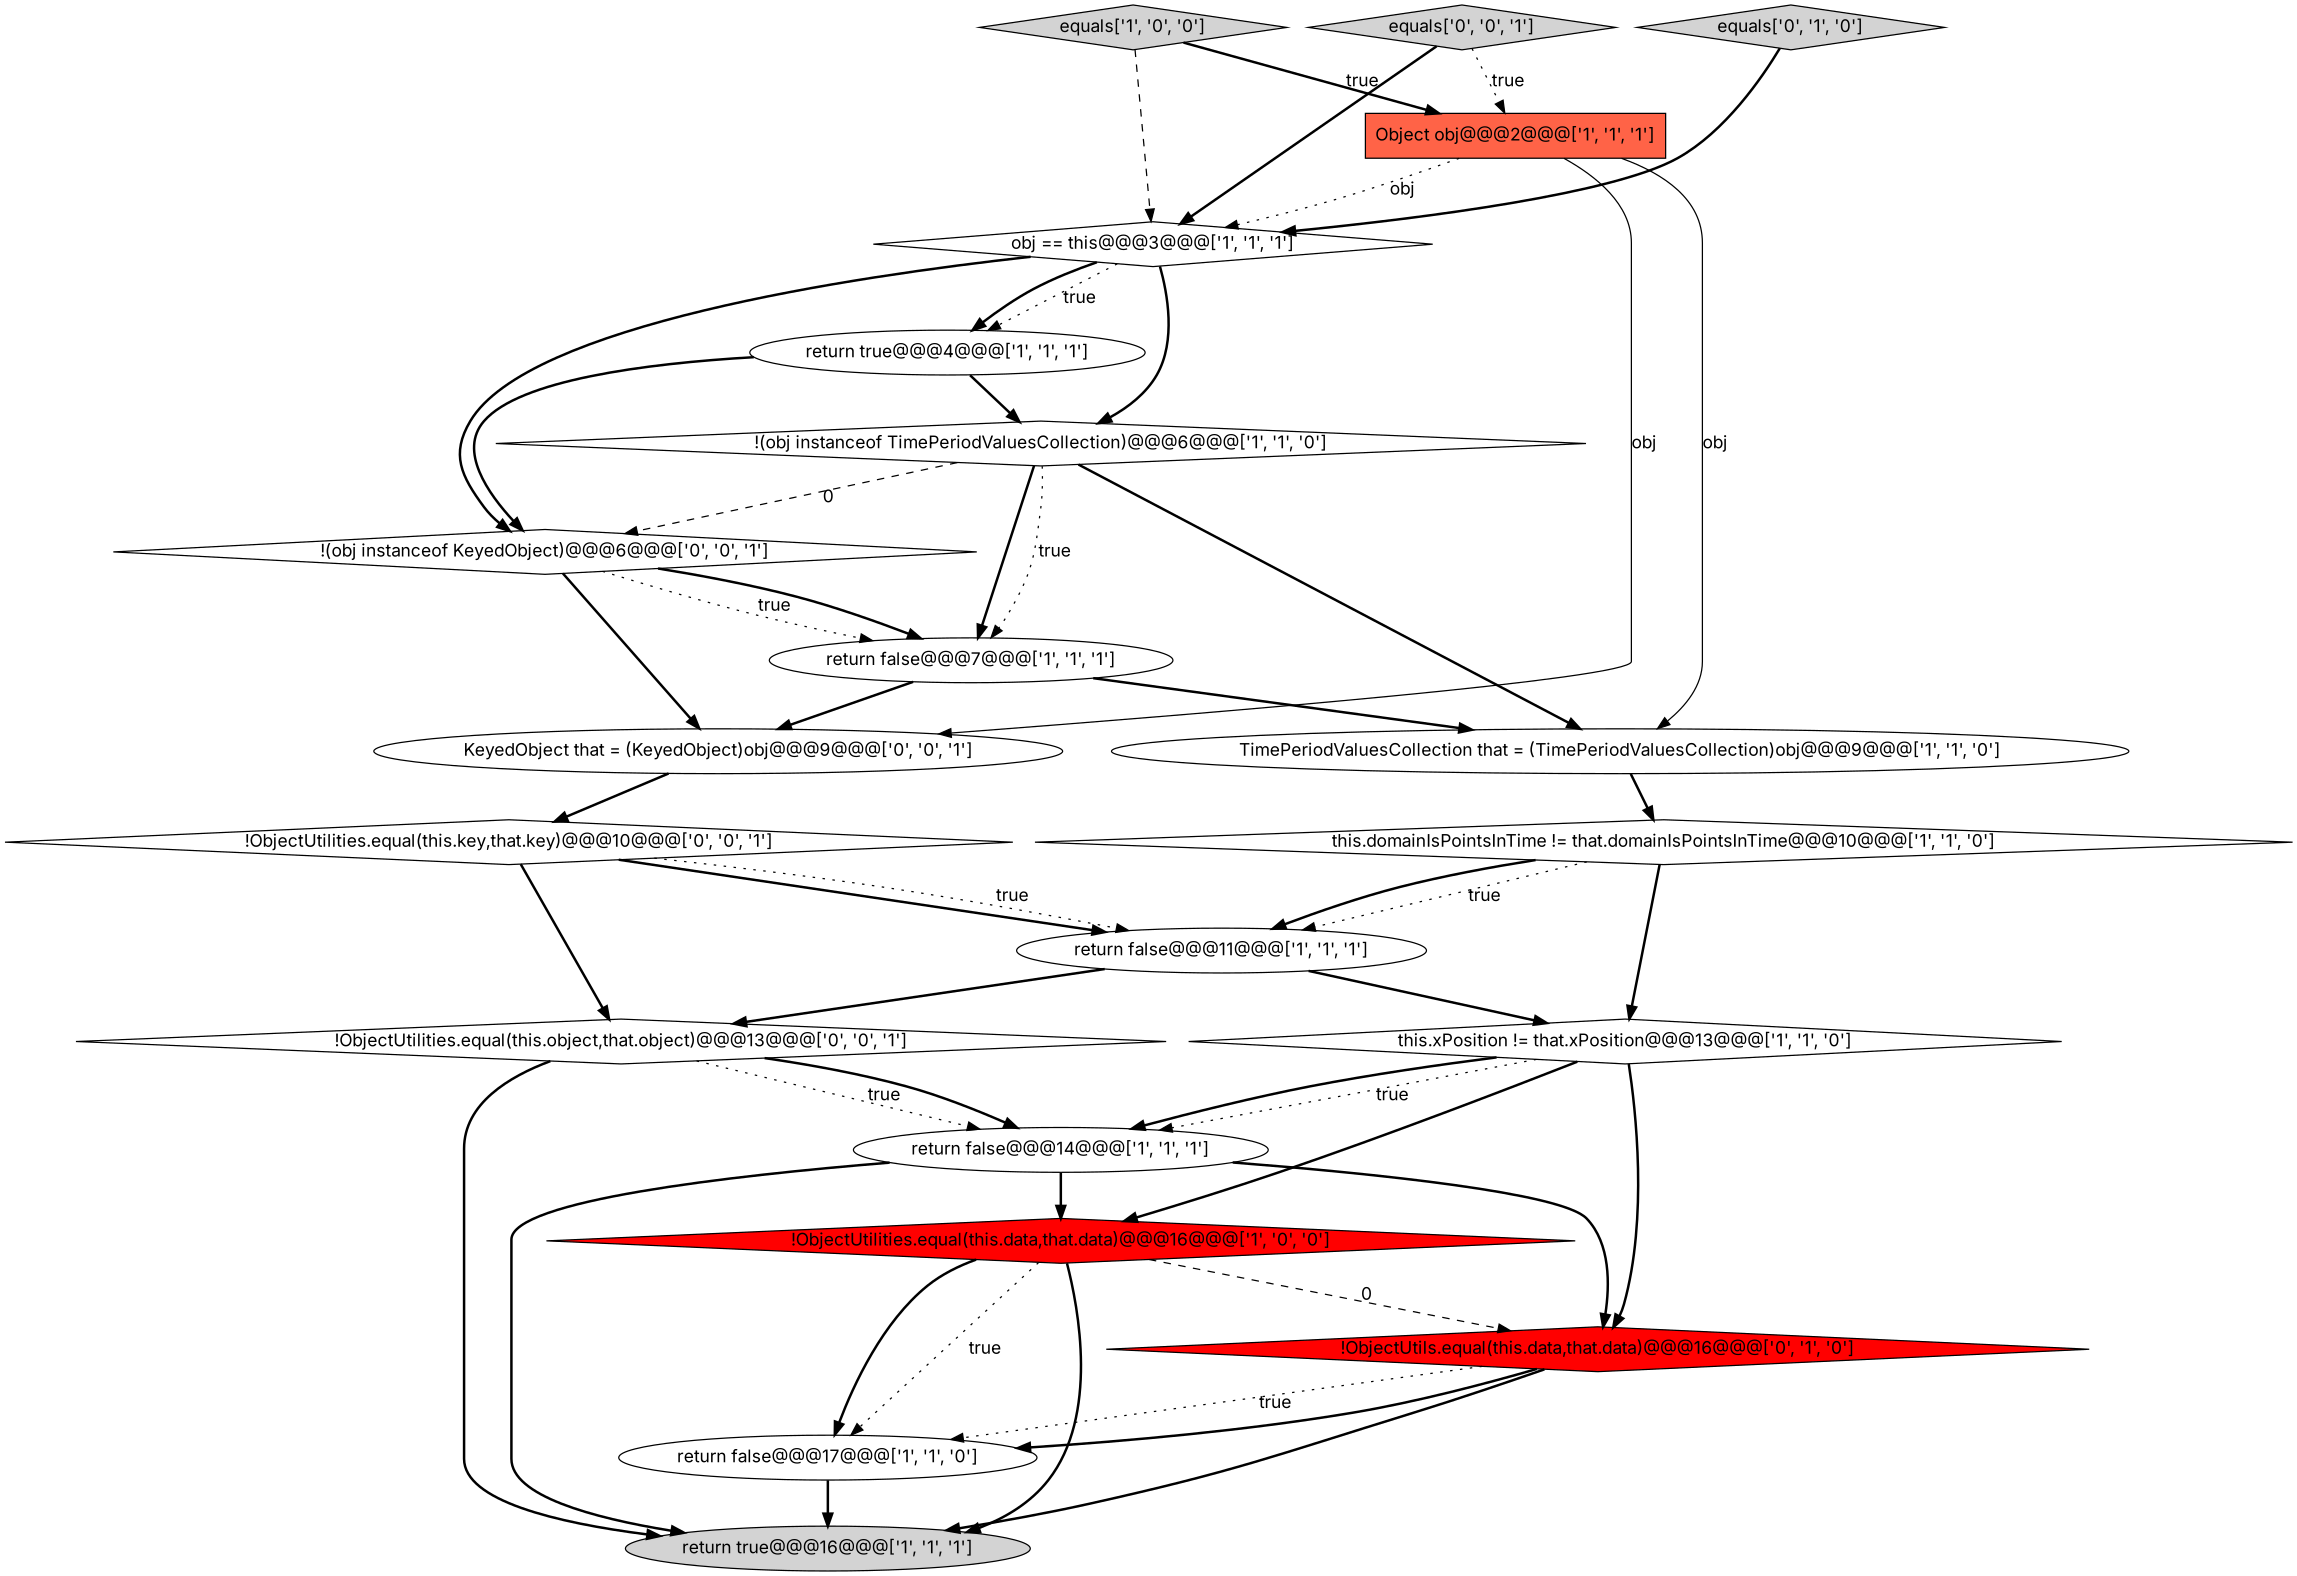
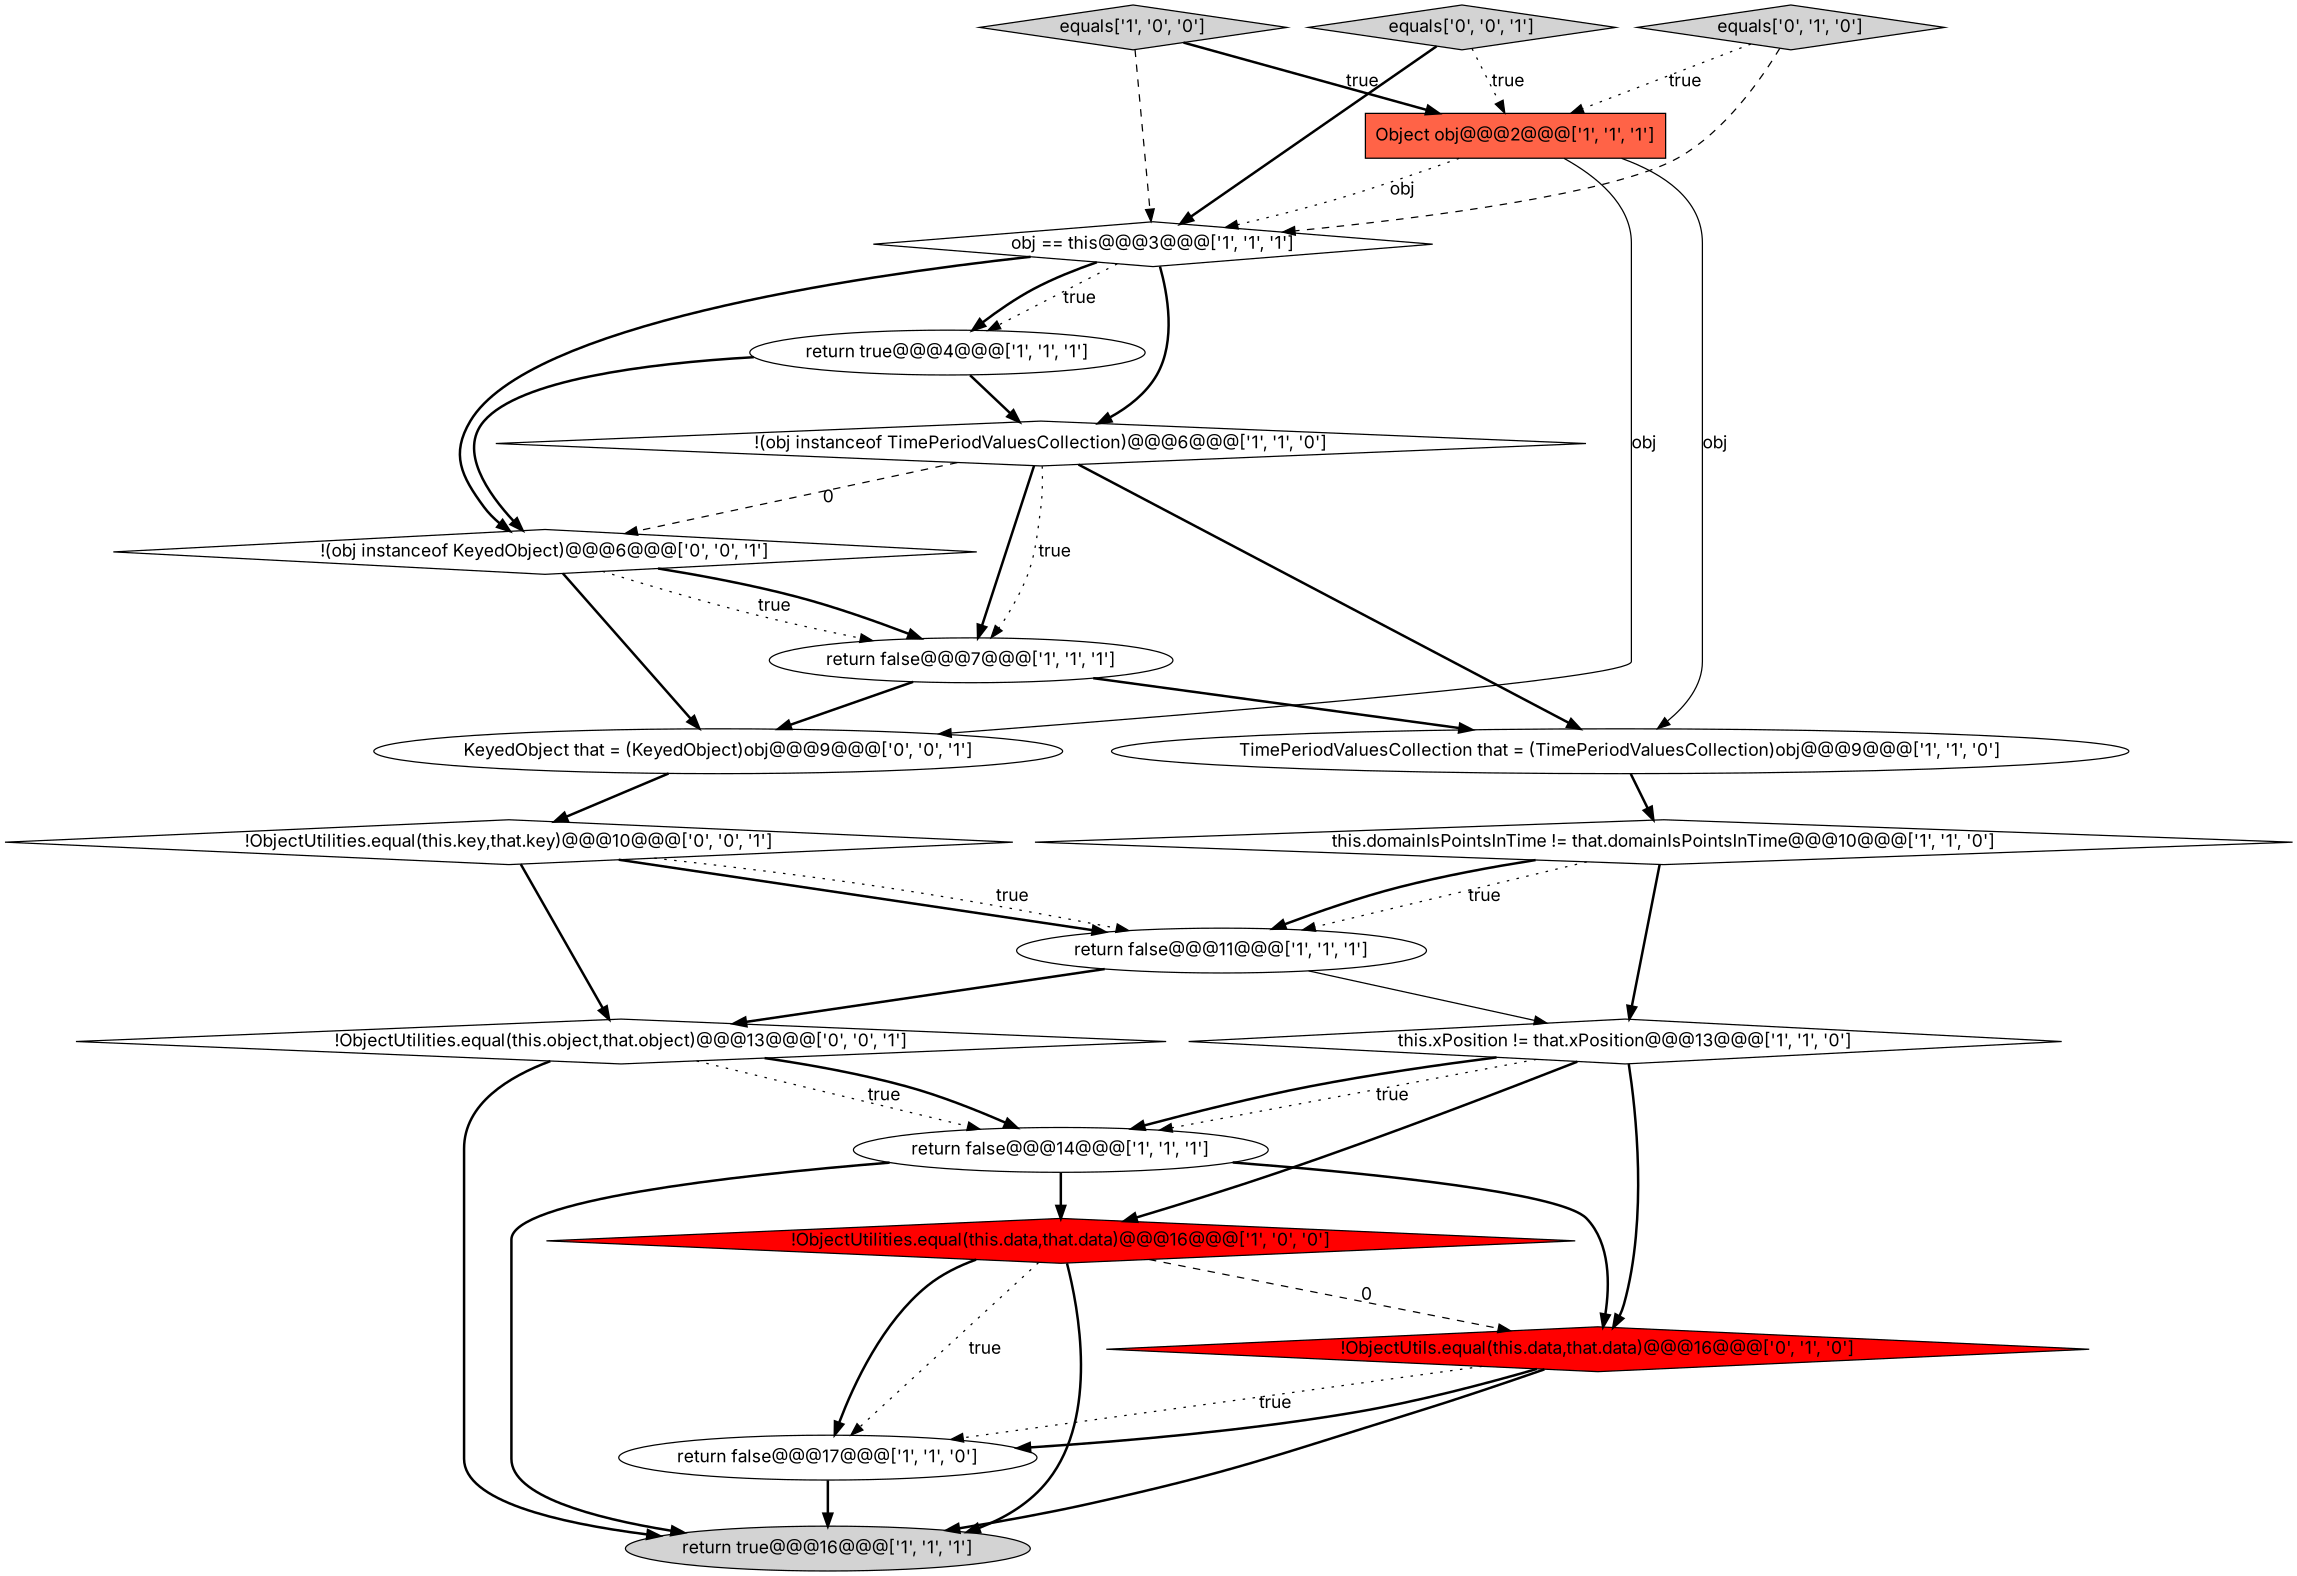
none -> (1667, 76)
(1564, 193) -> (1564, 193)
(1422, 996) -> (1422, 996)
